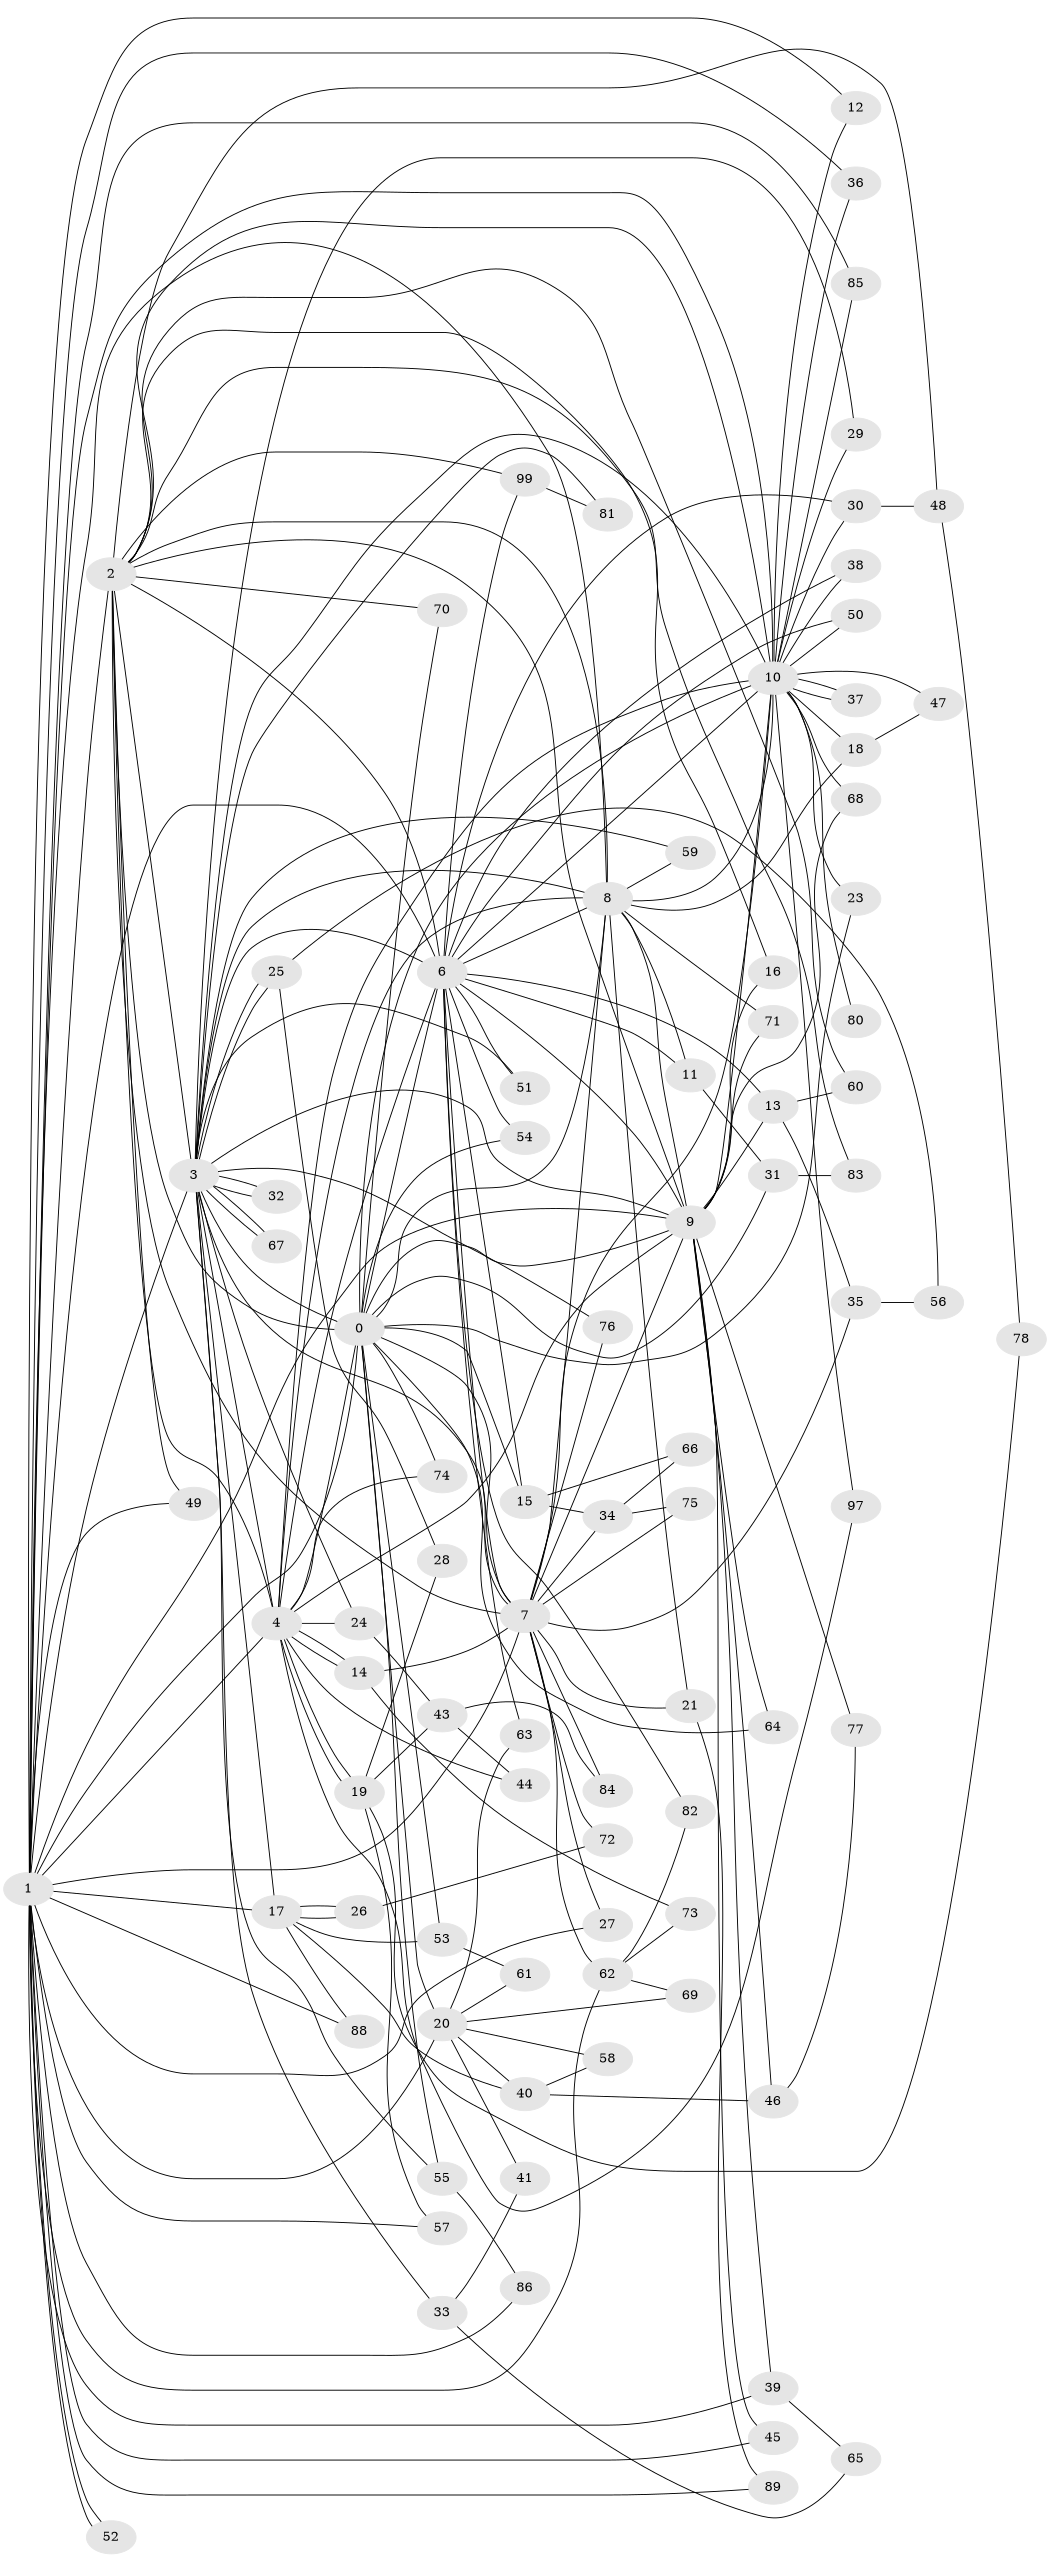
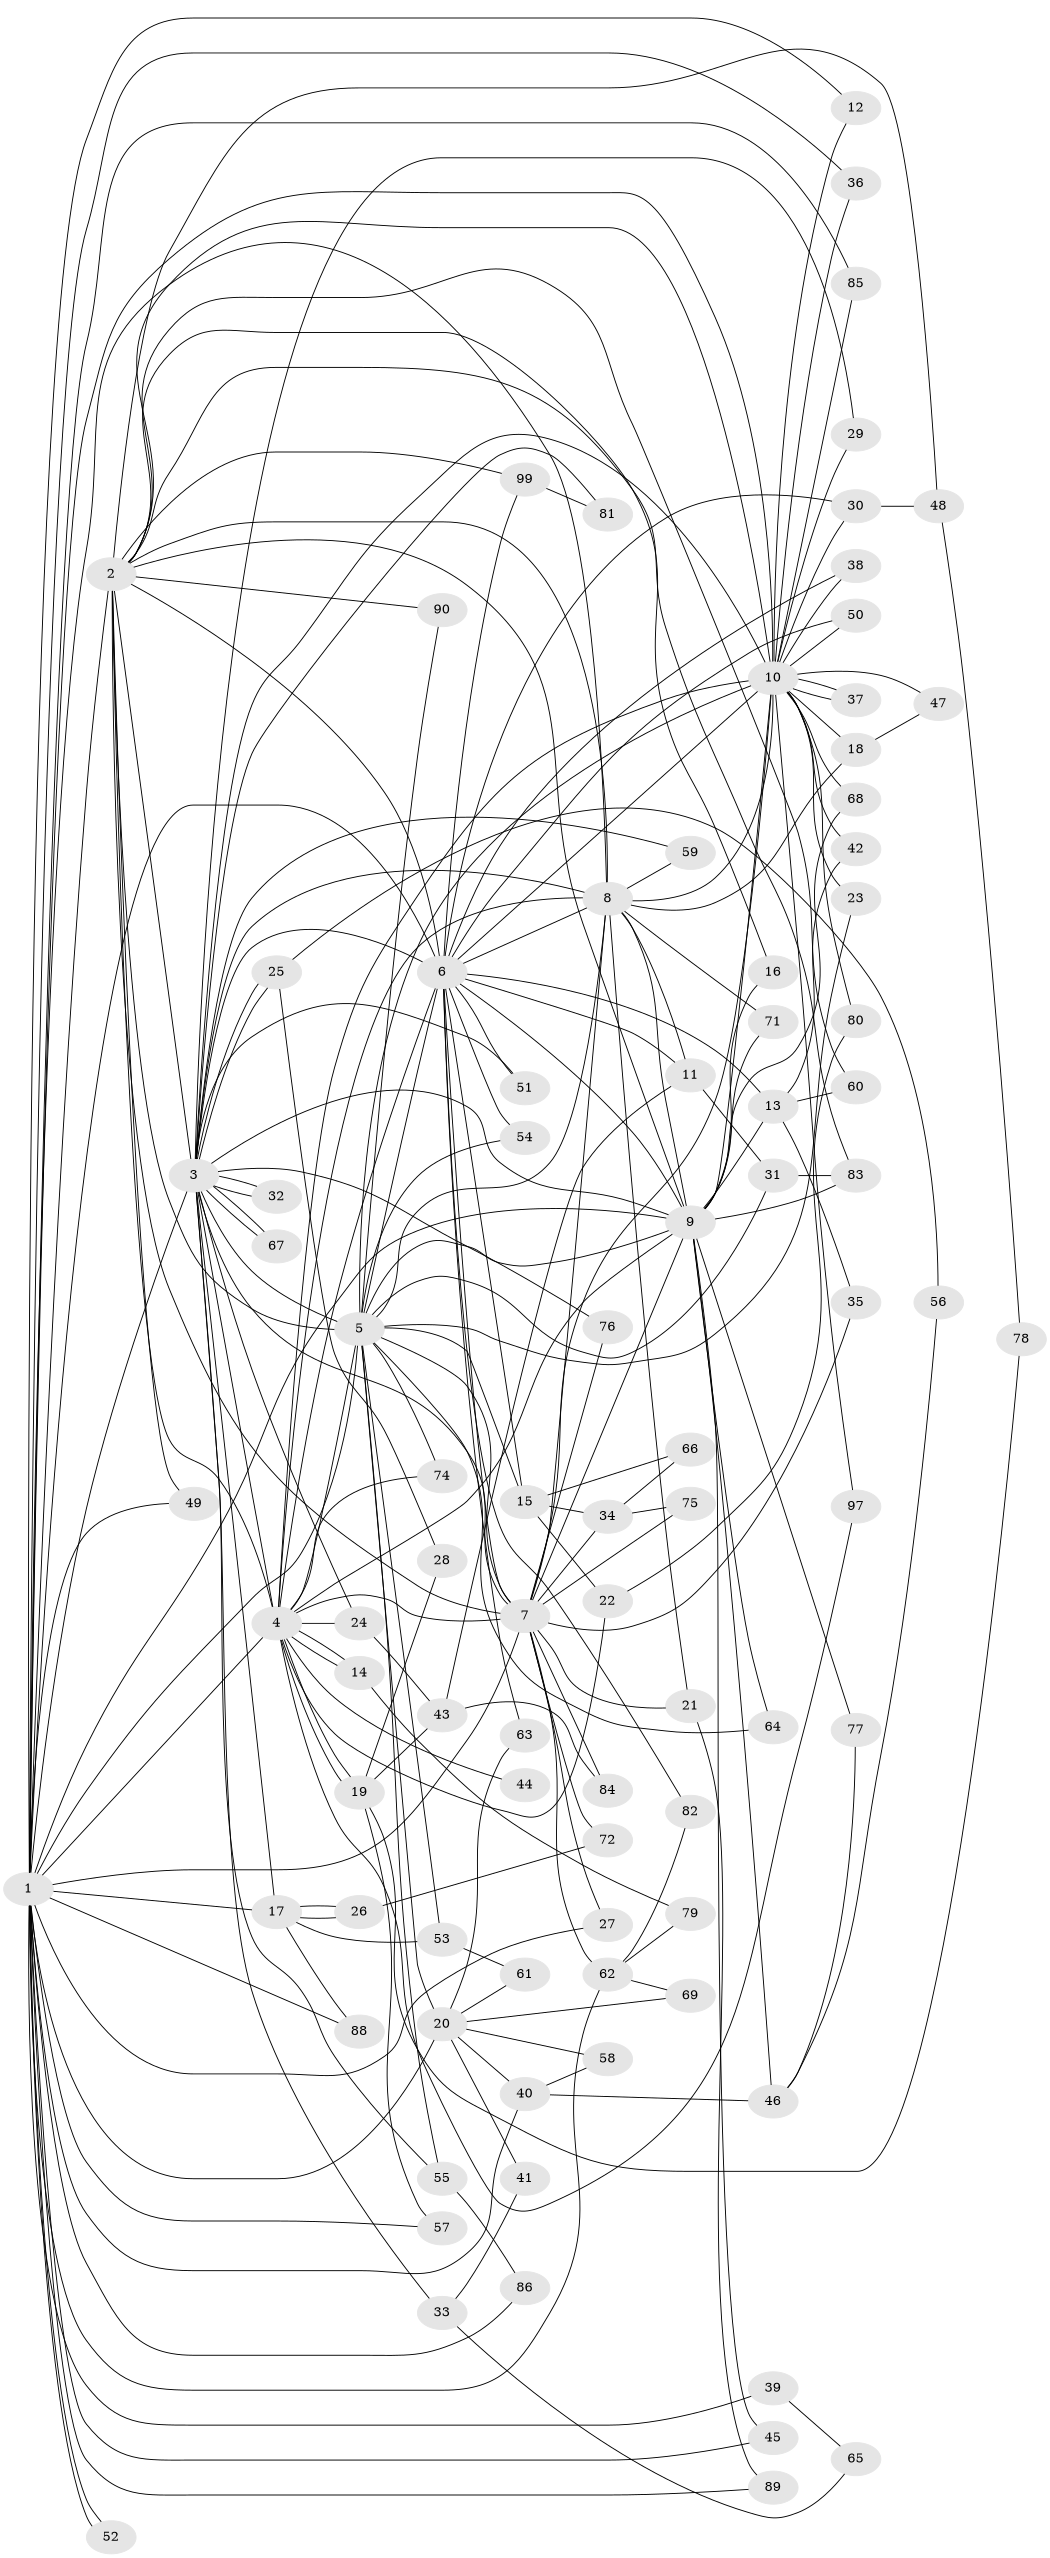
(442, 610) -> (442, 610)
none -> (856, 849)
(898, 1302) -> (889, 1710)
(360, 1329) -> (360, 1329)
none -> (608, 1601)
(449, 1657) -> (406, 1611)
(484, 1750) -> (522, 1372)
(734, 1805) -> (777, 1206)
(691, 1914) -> (691, 1914)
(396, 2022) -> (189, 2271)
